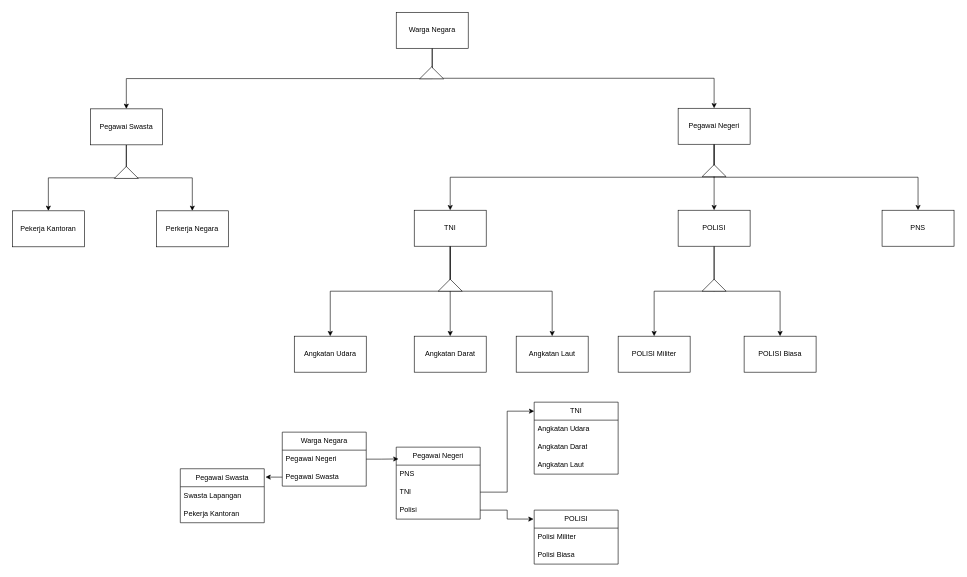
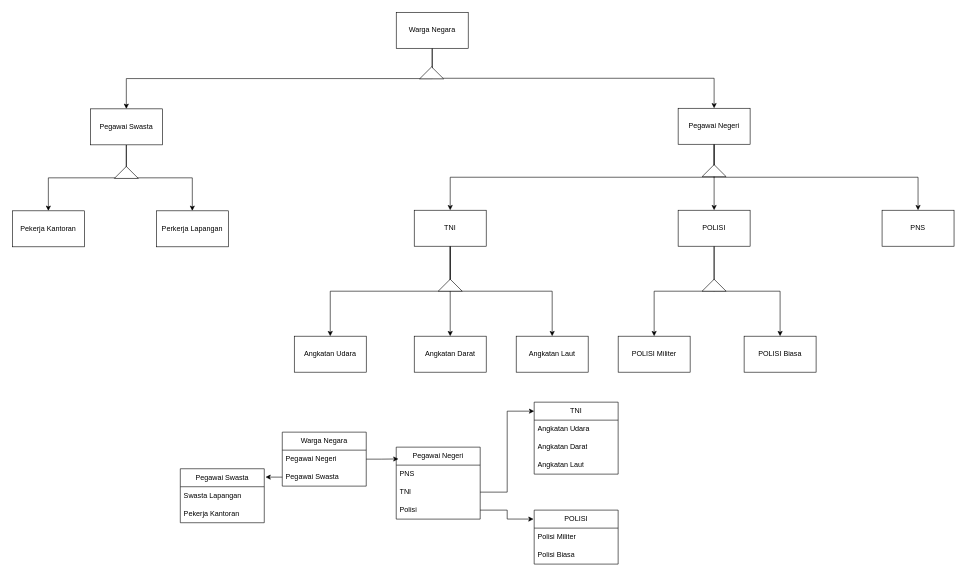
(192, 229) -> (192, 229)
